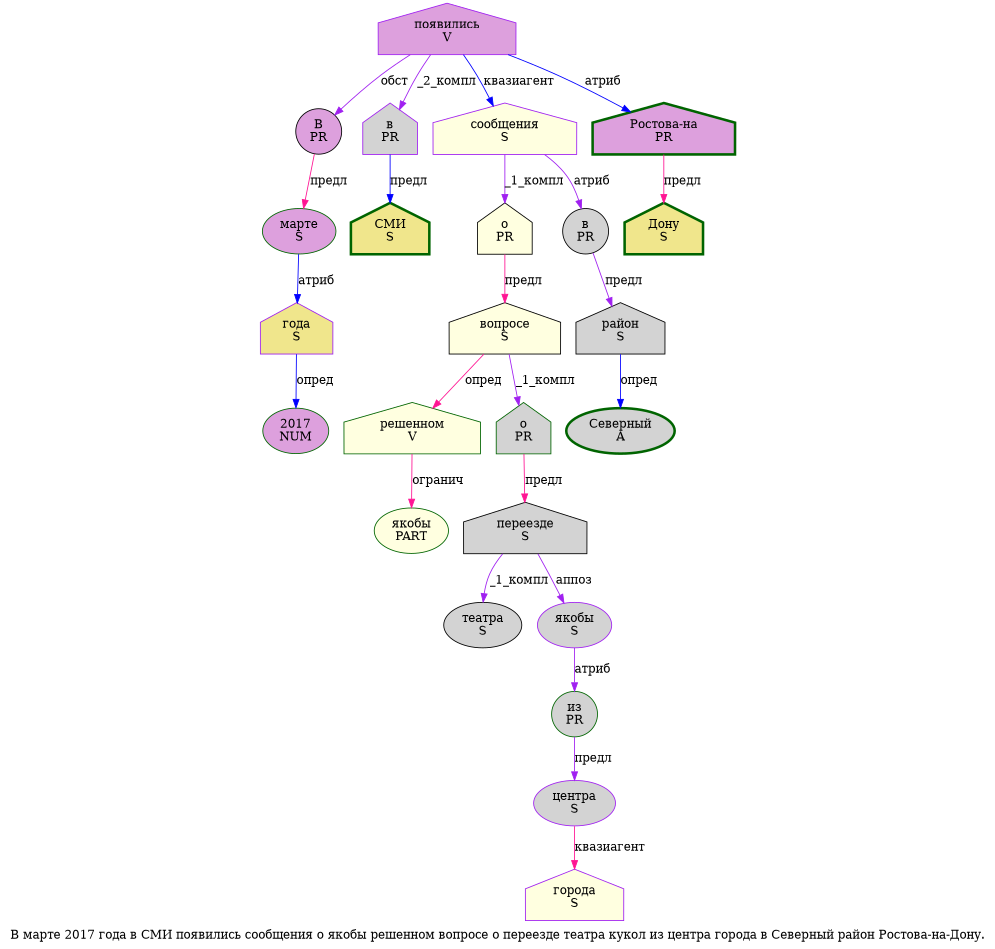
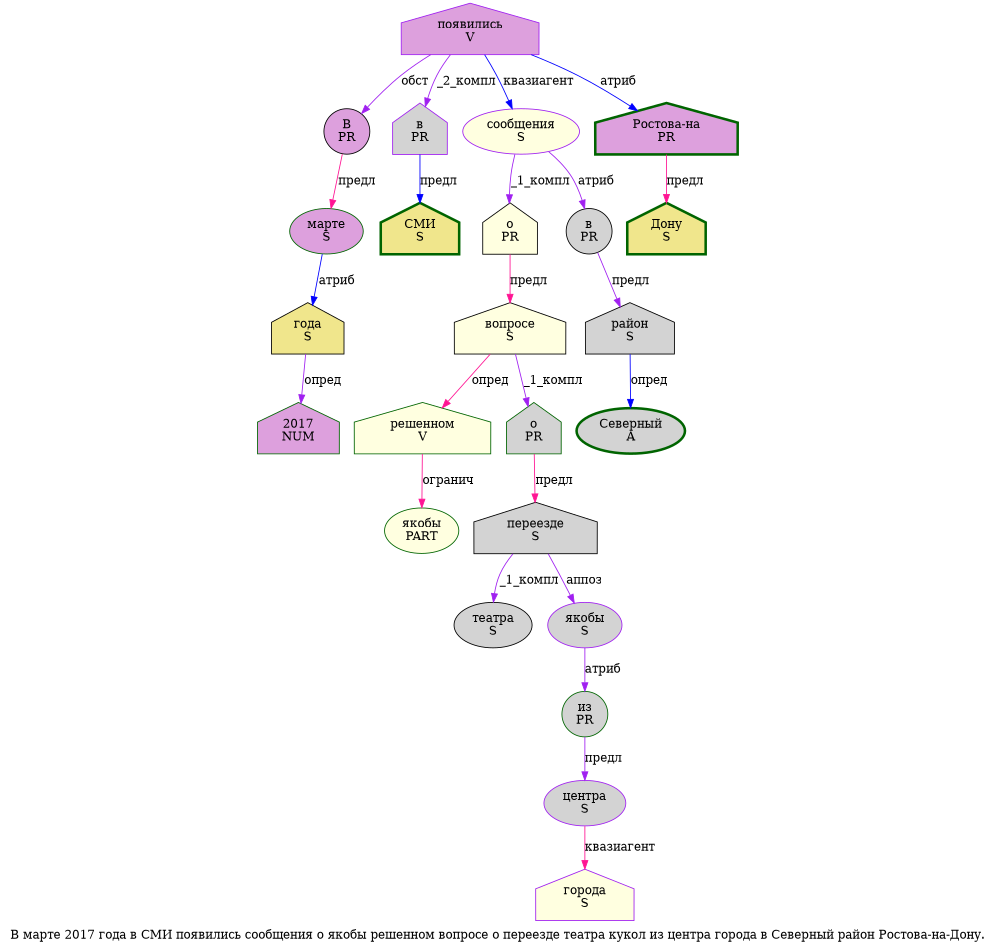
(505, 131) -> (521, 131)
(297, 331) -> (308, 331)
(296, 377) -> (304, 374)
(296, 431) -> (298, 431)
